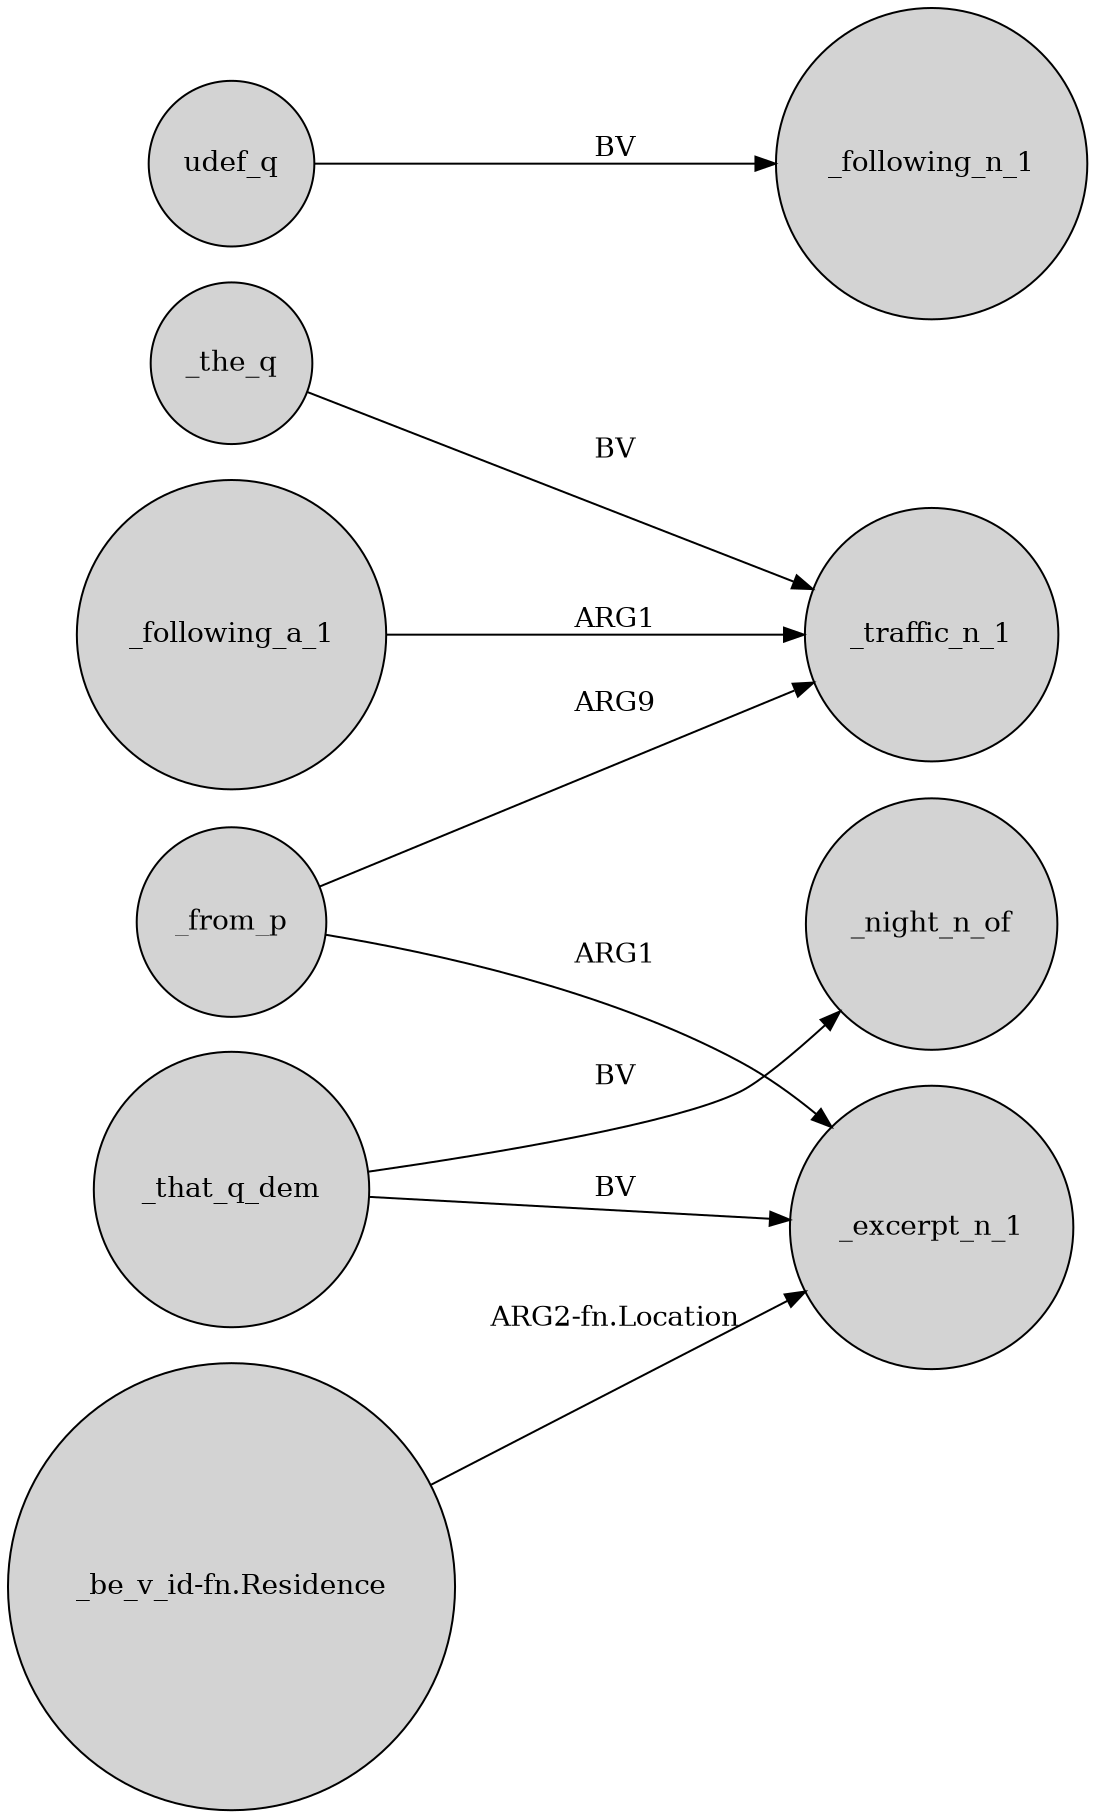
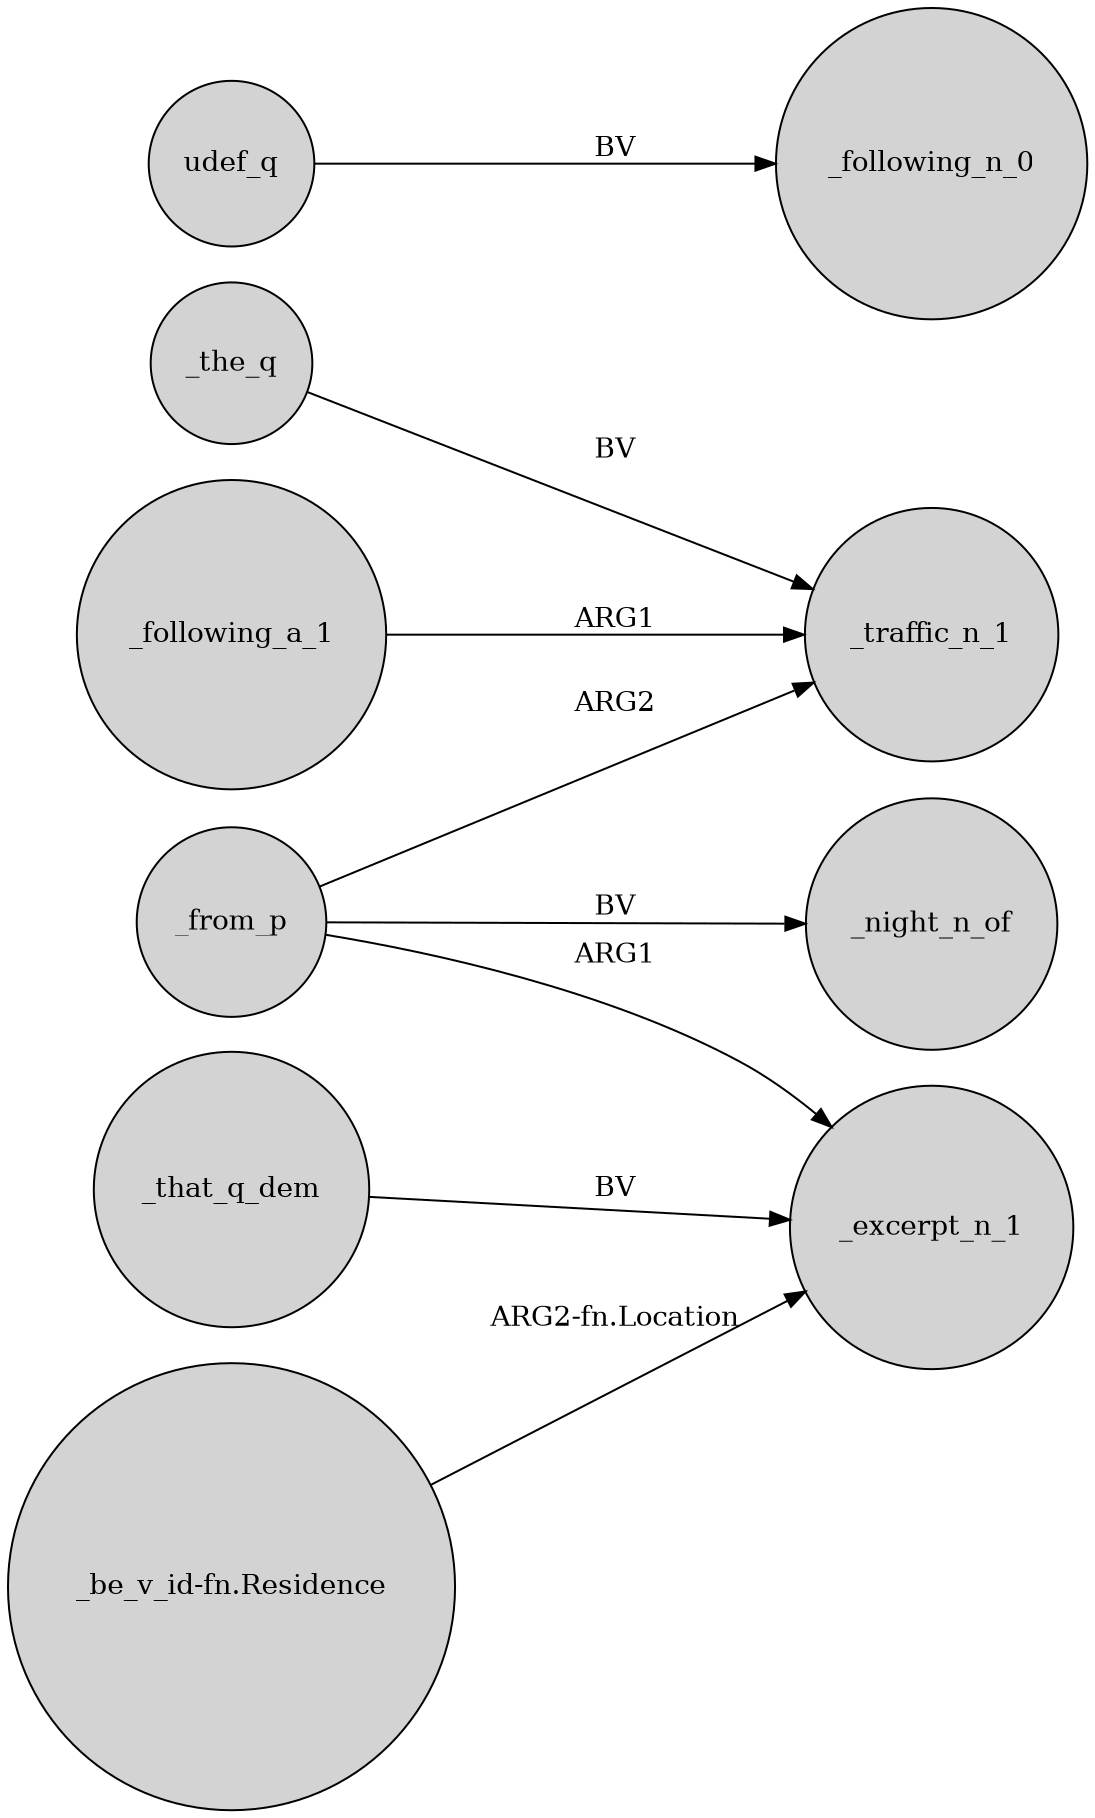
(932, 164) -> (932, 164)
(615, 704) -> (615, 704)
(609, 1130) -> (556, 923)
